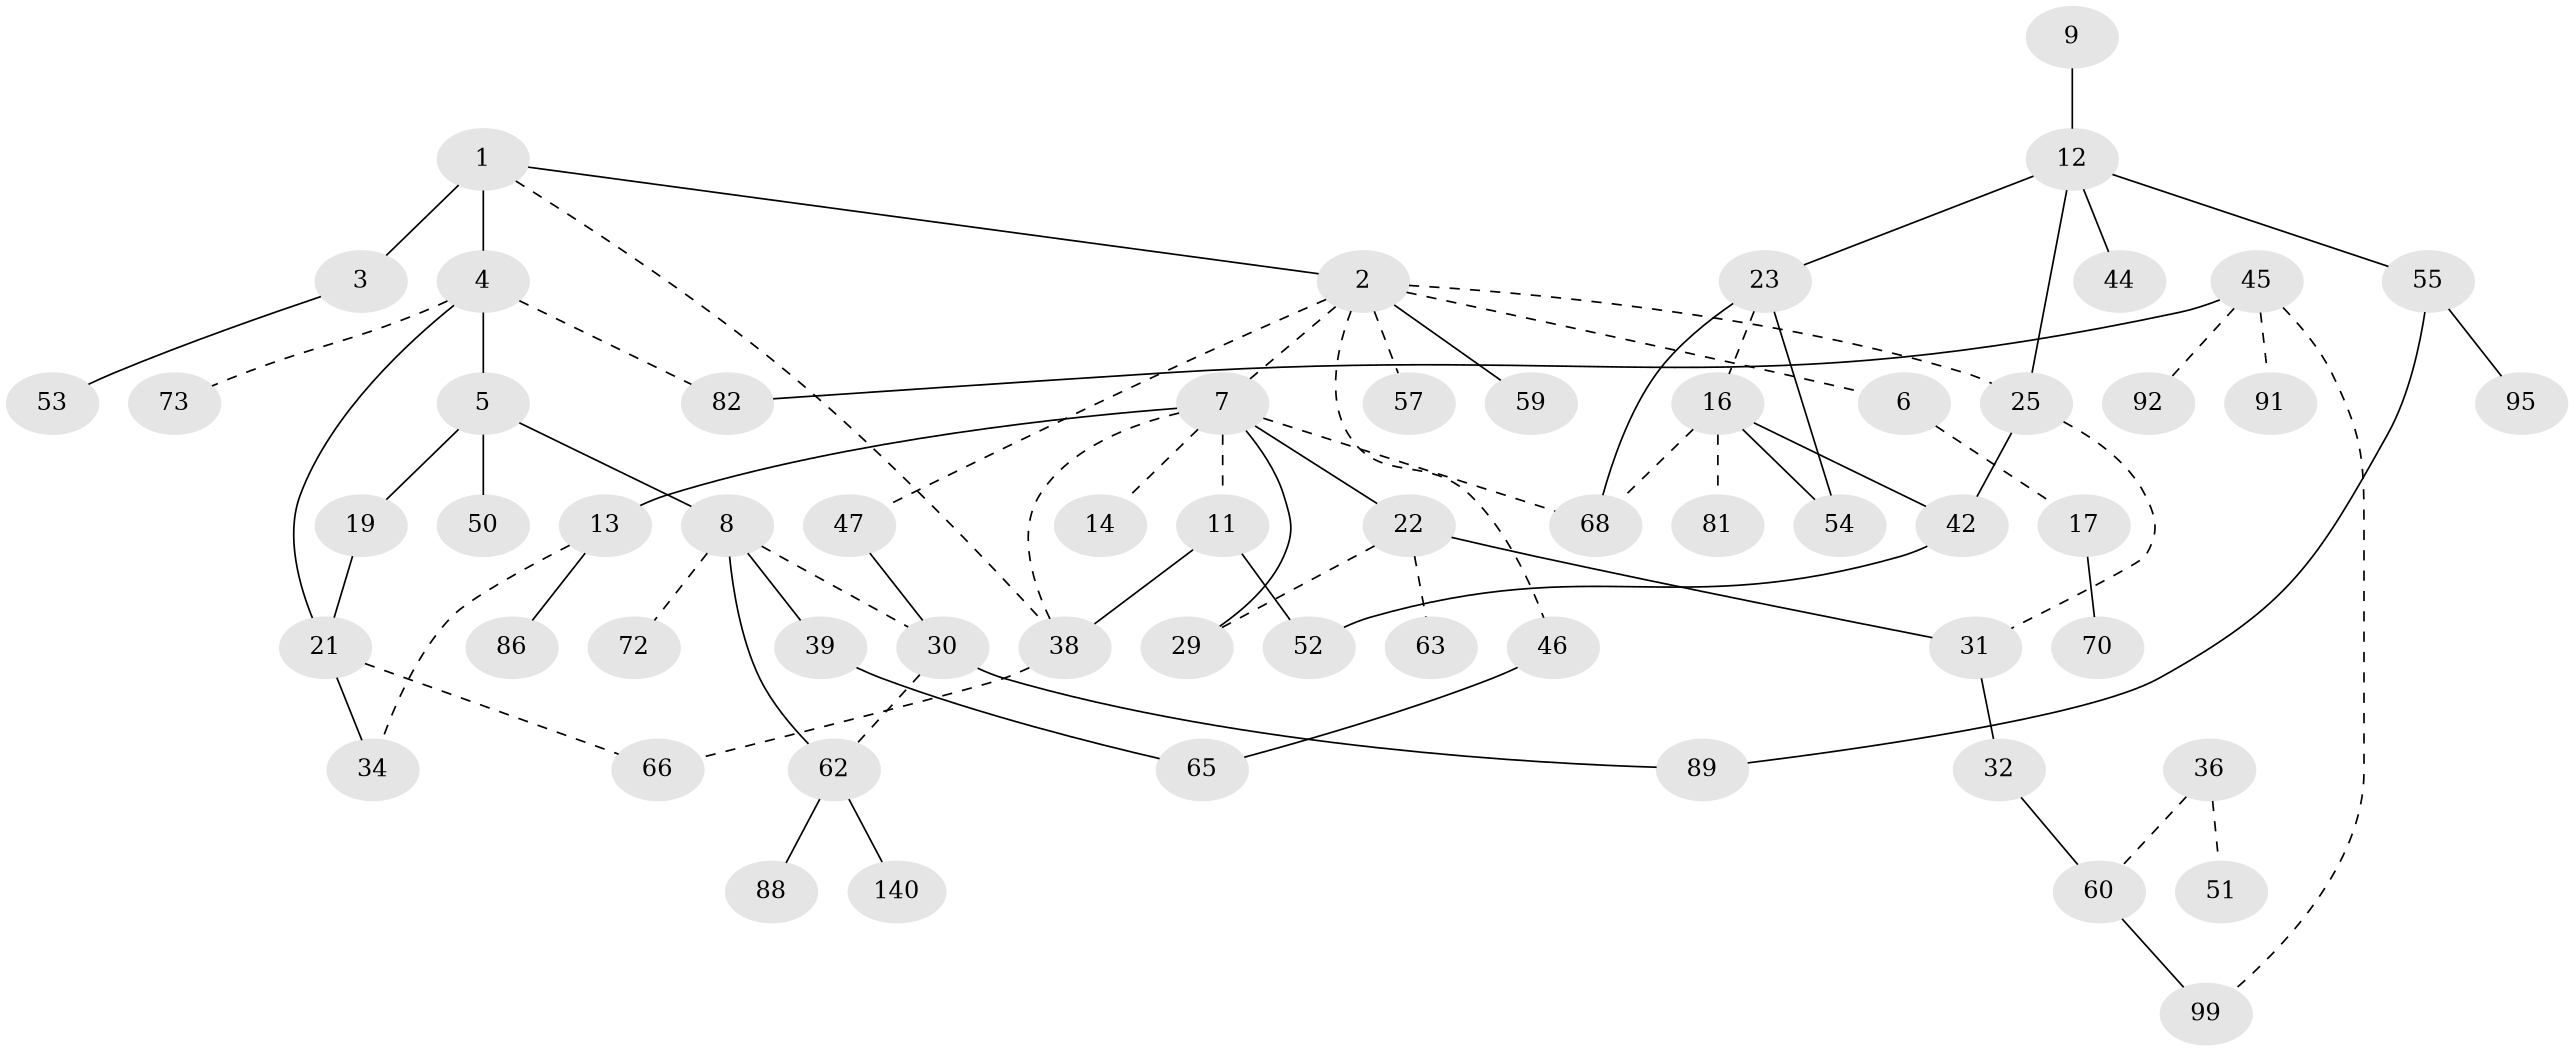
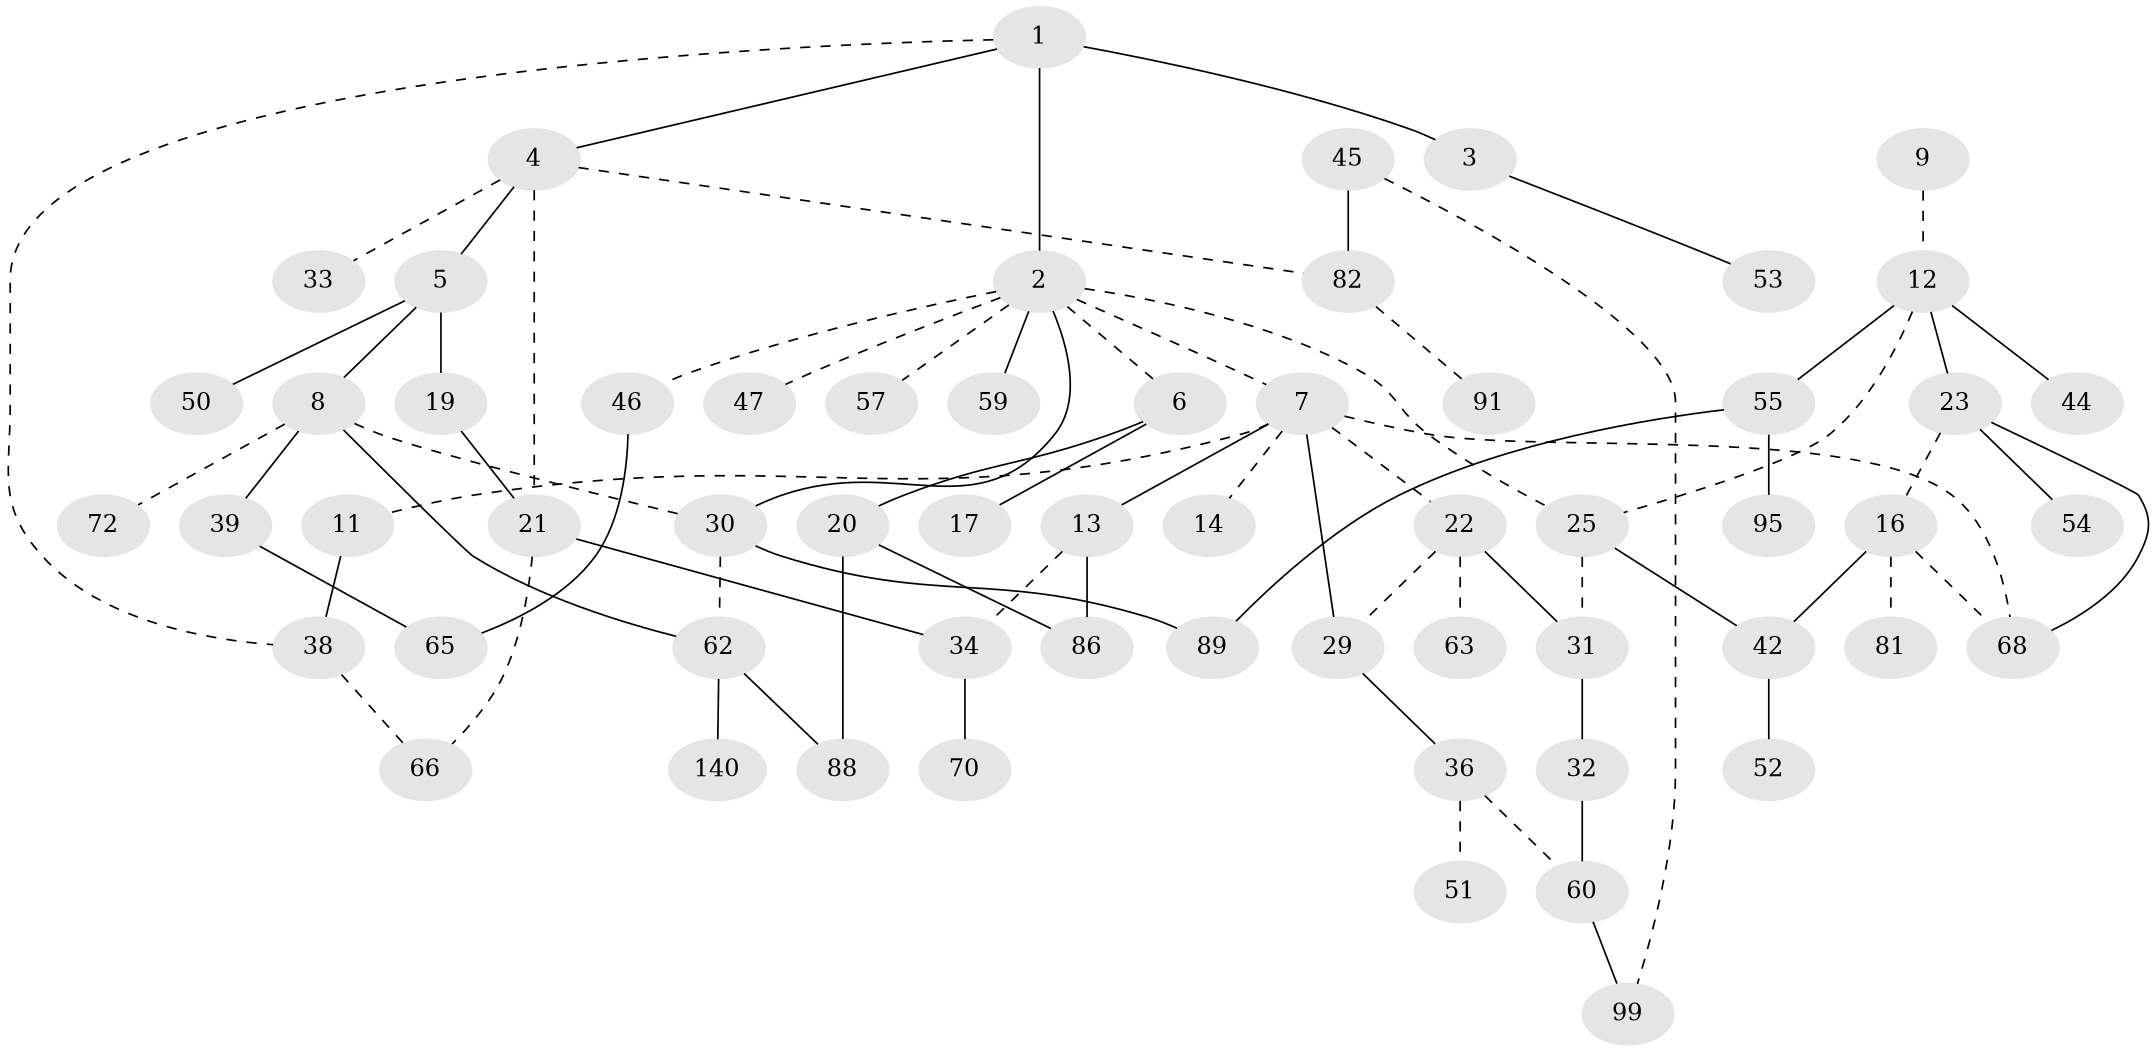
(2072, 99) -> (1923, 221)
(2049, 281) -> (1815, 444)
(2264, 343) -> (1419, 343)
(175, 404) -> (319, 282)
(2149, 404) -> none
(328, 441) -> (534, 342)
(1985, 459) -> (1091, 454)
(1779, 464) -> none
(1316, 465) -> (1381, 465)
(1051, 481) -> none
none -> (843, 526)
(2090, 576) -> (965, 709)
(1259, 577) -> none
(896, 587) -> (1051, 438)
none -> (1399, 709)
